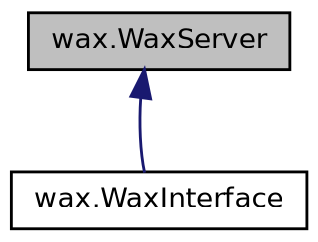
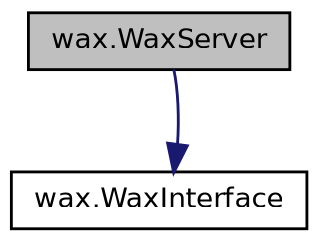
(140, 135) -> (178, 107)
